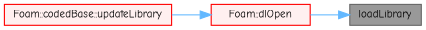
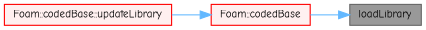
(261, 15) -> (261, 15)
